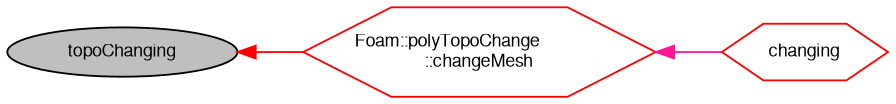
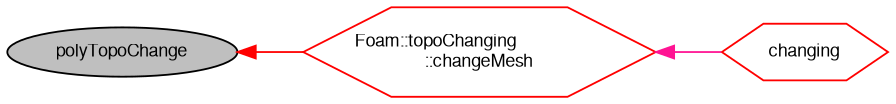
(122, 52) -> (122, 52)
(479, 52) -> (479, 52)
